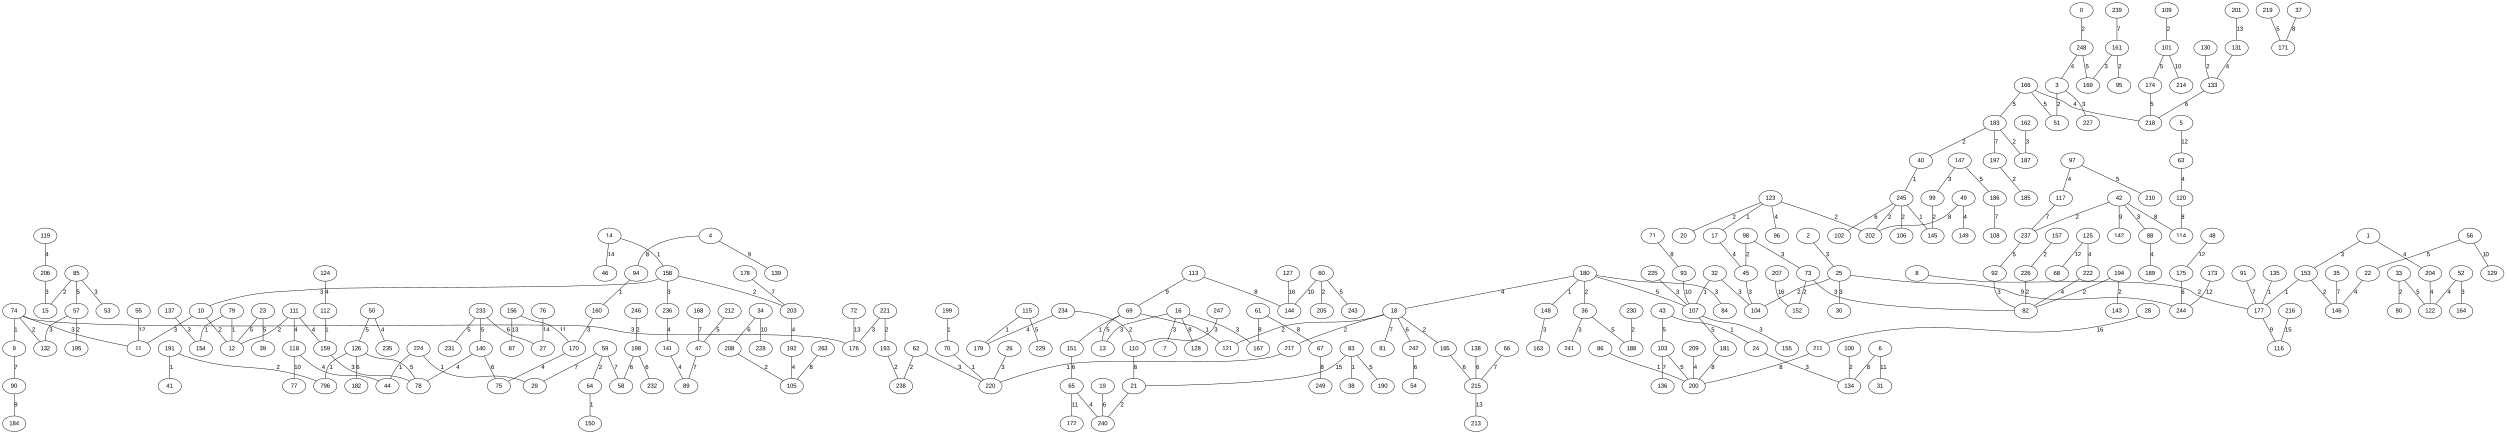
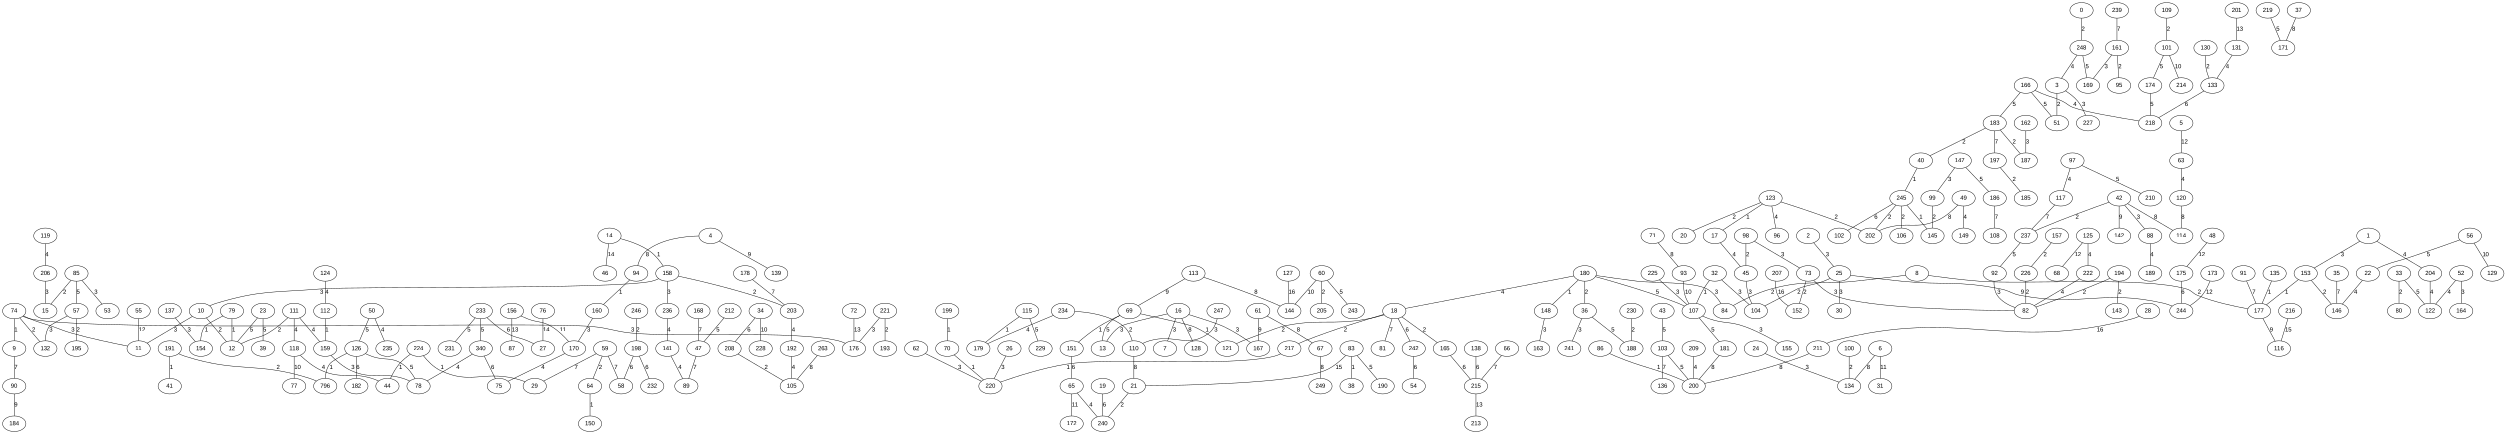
none -> (1831, 283)
(1711, 325) -> none
(481, 349) -> (481, 349)
(901, 386) -> none
